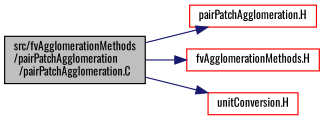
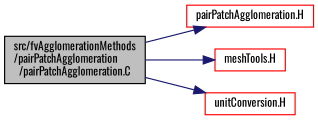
(253, 60) -> (250, 60)
